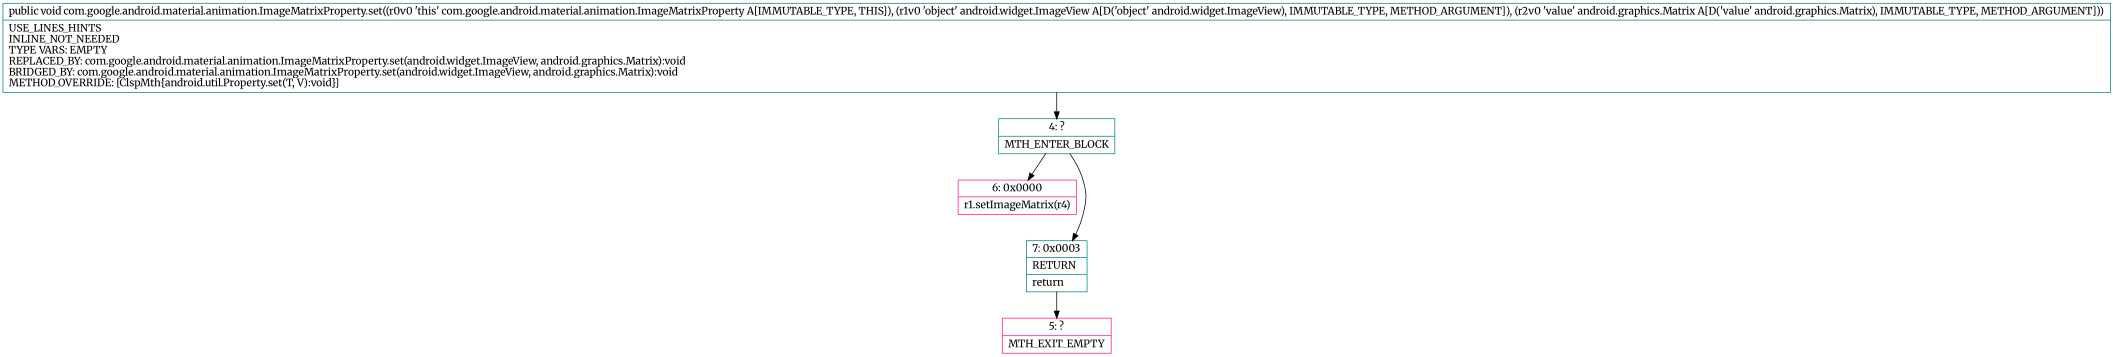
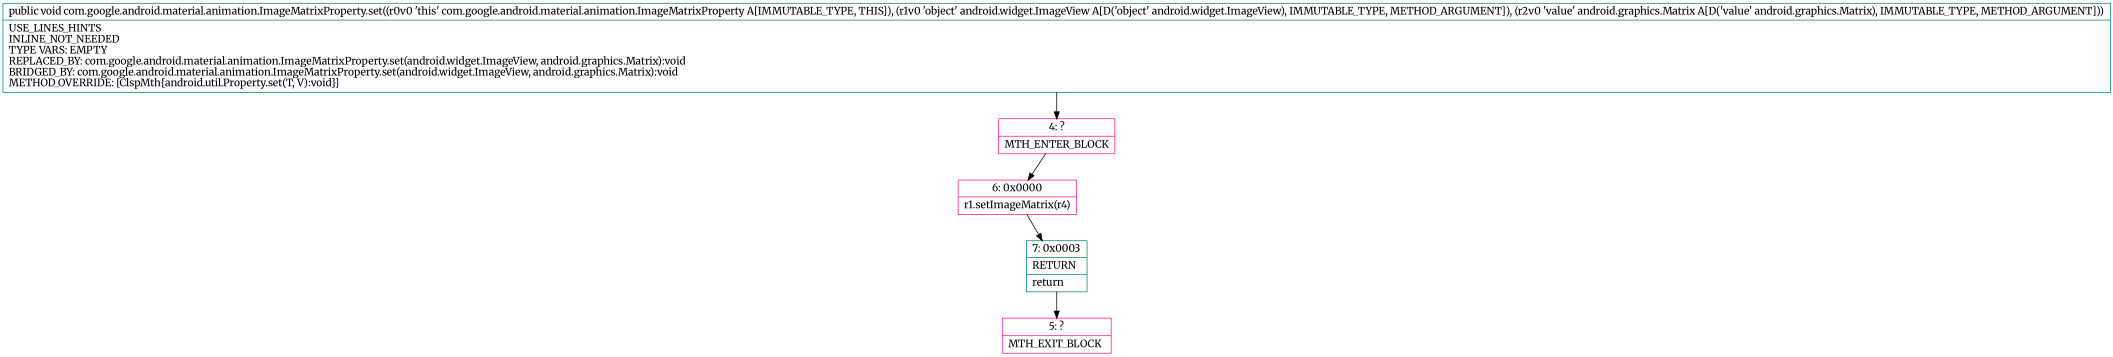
(1057, 136) -> (1057, 136)
(1086, 193) -> (1033, 224)
(1057, 344) -> (1055, 344)
